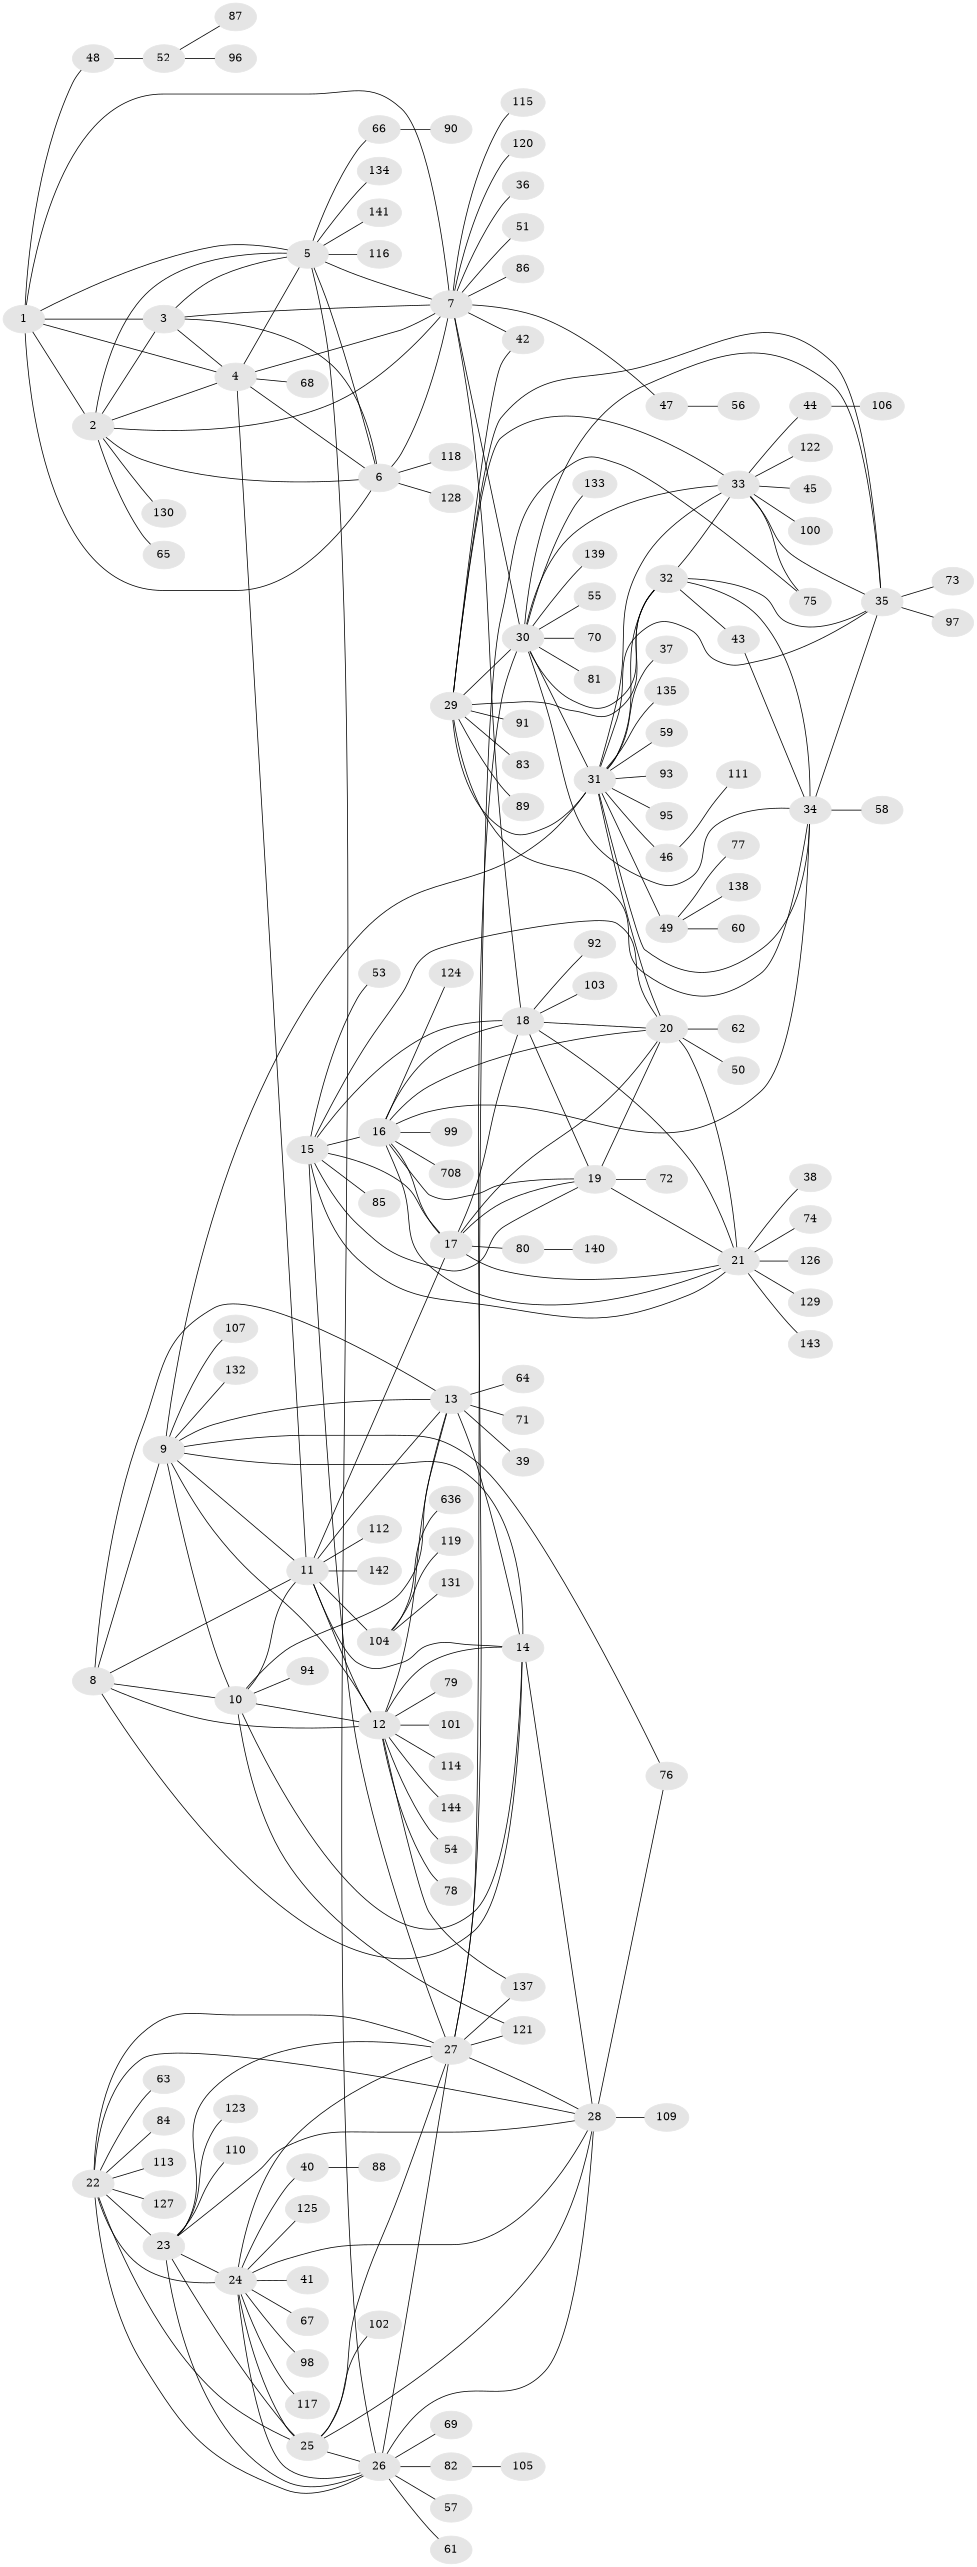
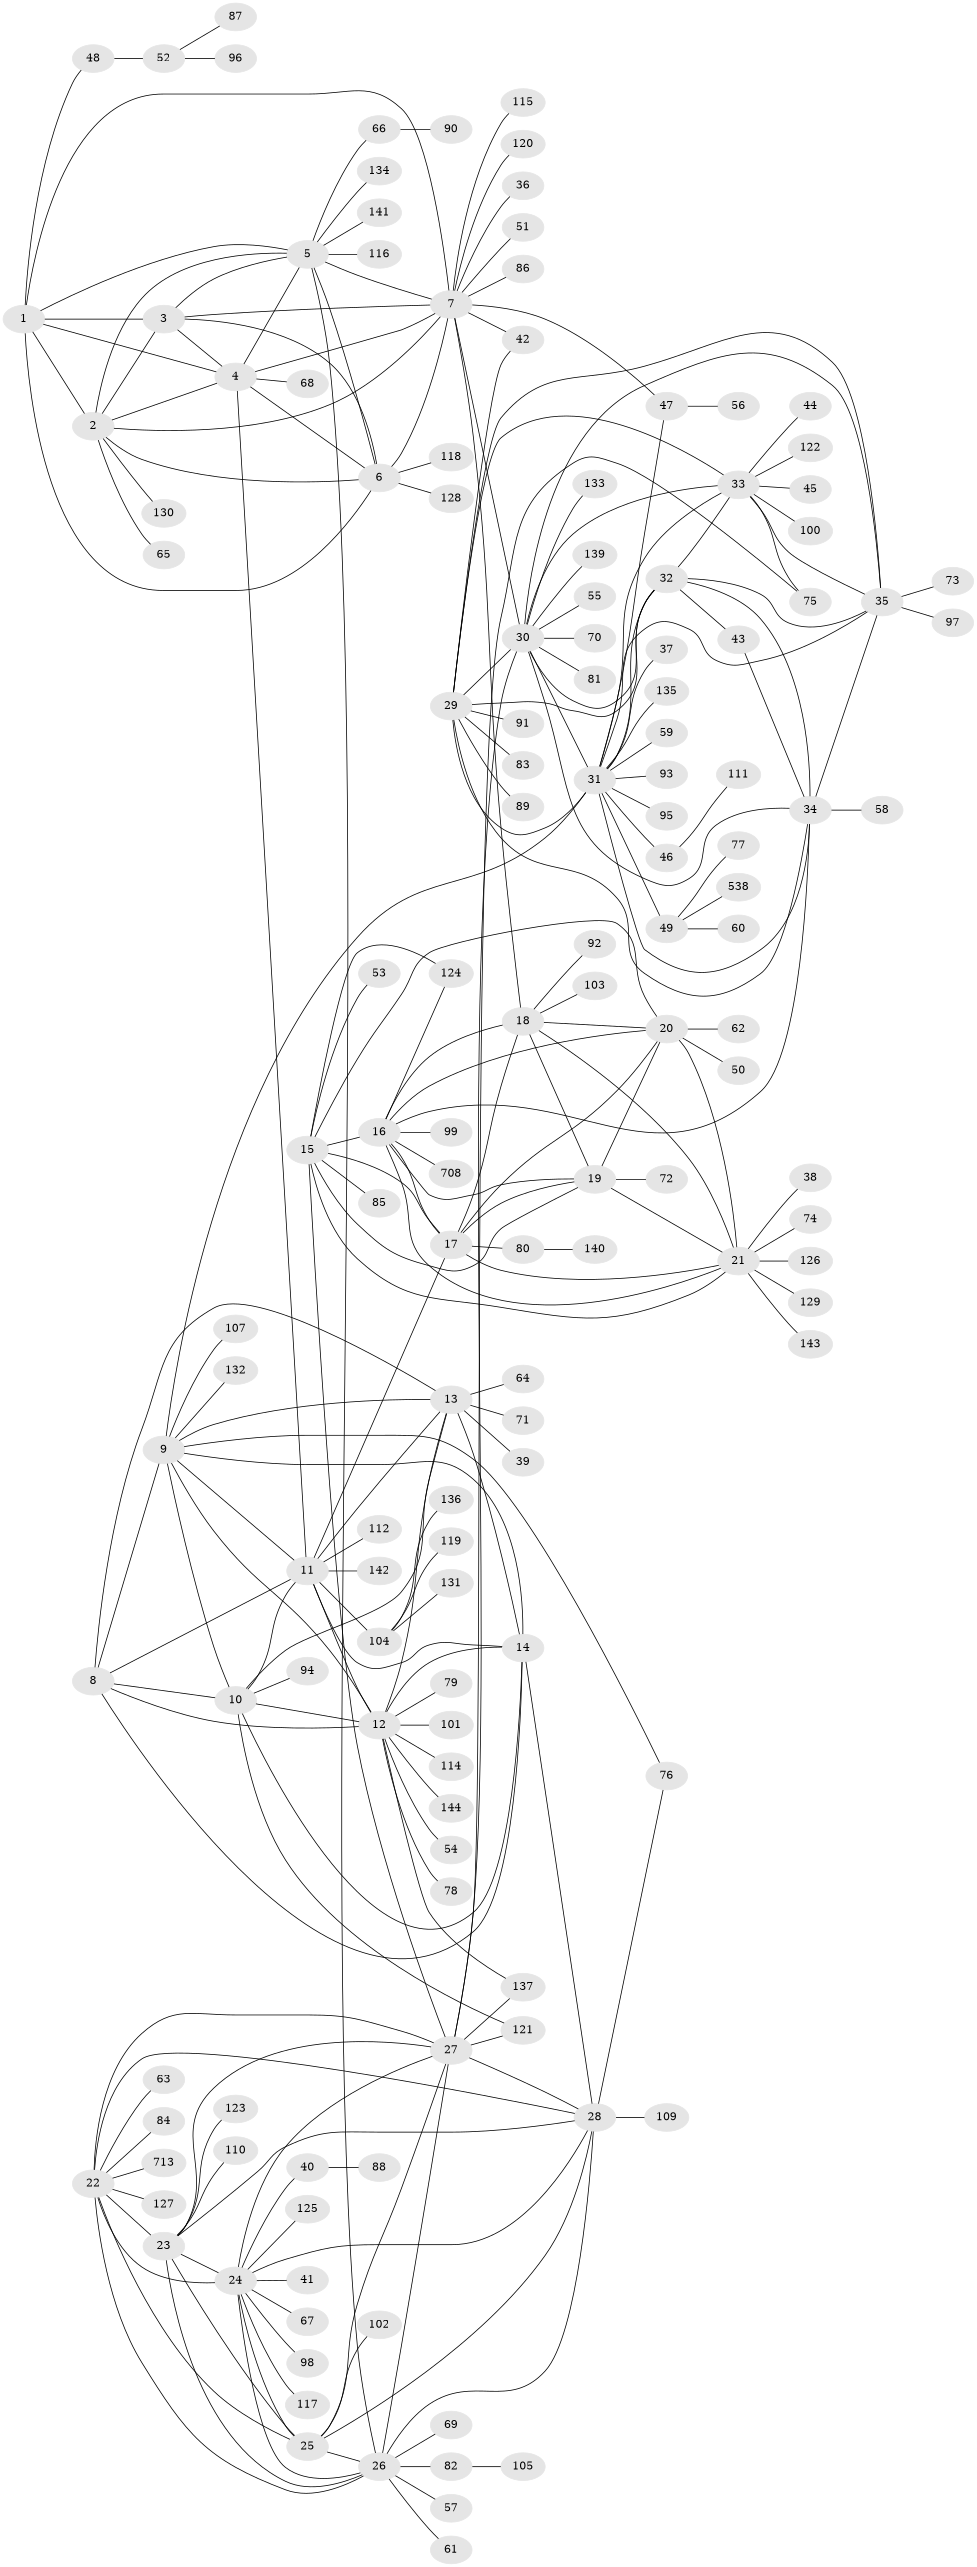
(882, 406) -> none
(739, 887) -> (739, 887)
(625, 906) -> (635, 594)
(396, 1055) -> (339, 1002)
(451, 1500) -> (451, 1500)
(164, 2163) -> (164, 2163)
